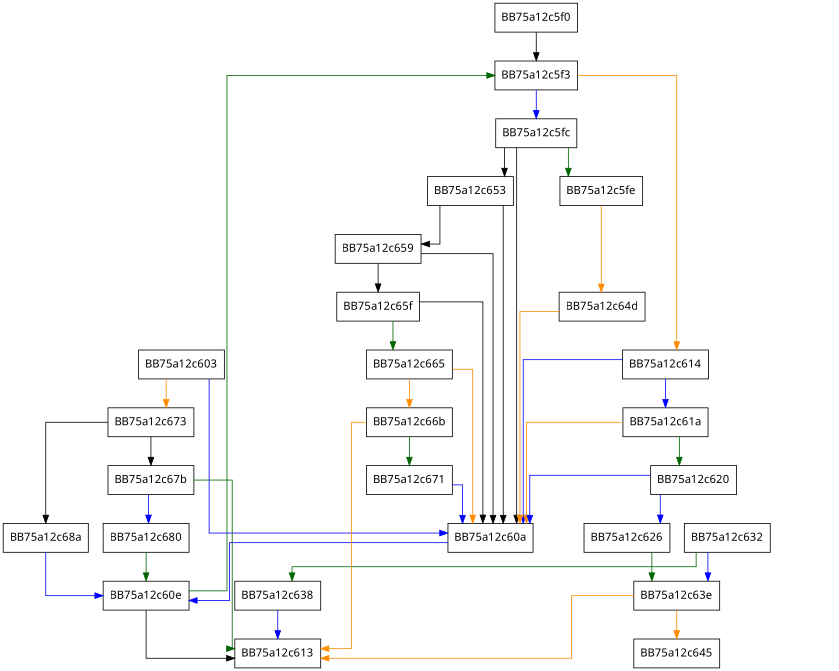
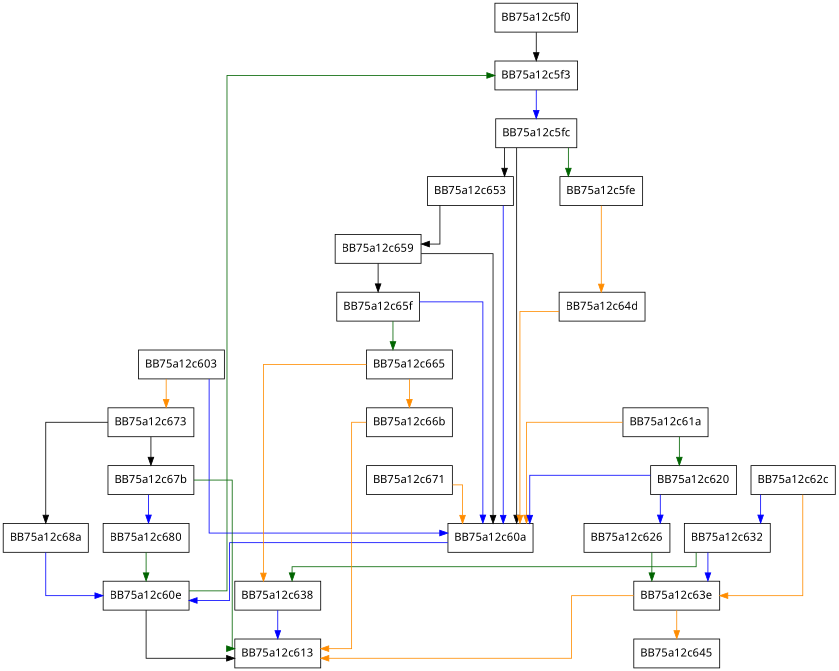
(503, 360) -> (503, 360)
(666, 364) -> none
(483, 377) -> (483, 377)
(473, 432) -> (263, 417)
(409, 447) -> none
none -> (793, 480)
(463, 495) -> (463, 495)
